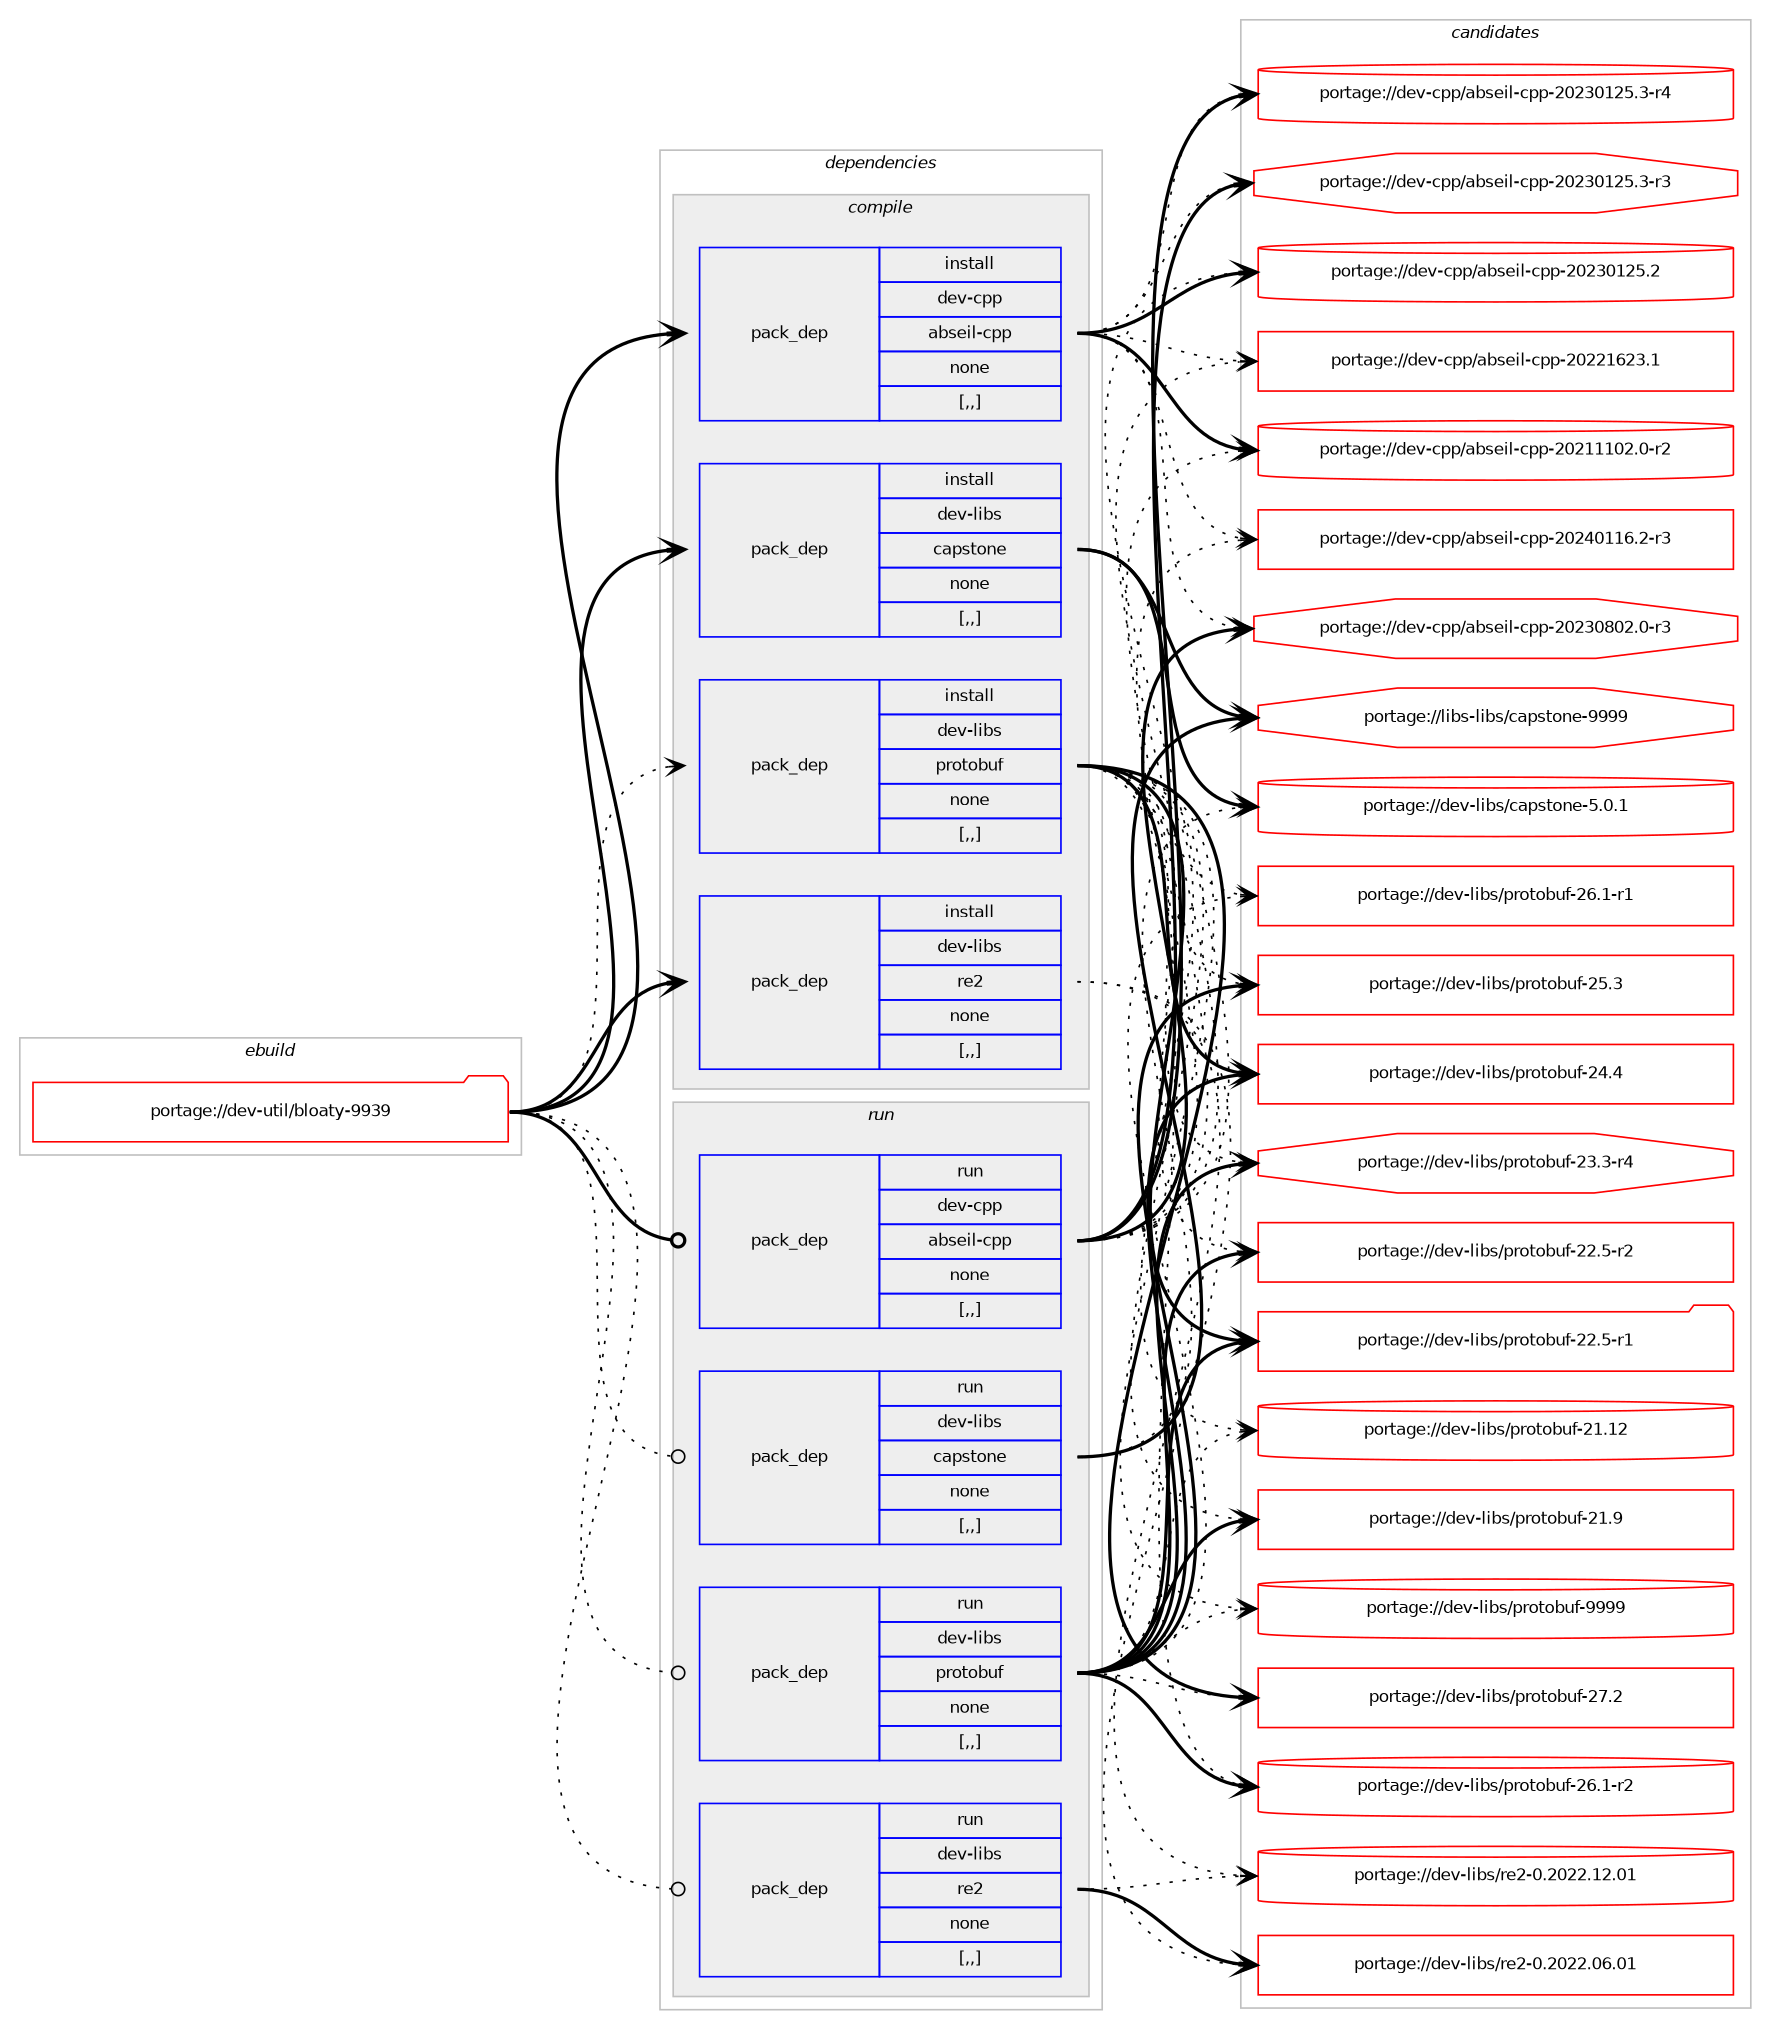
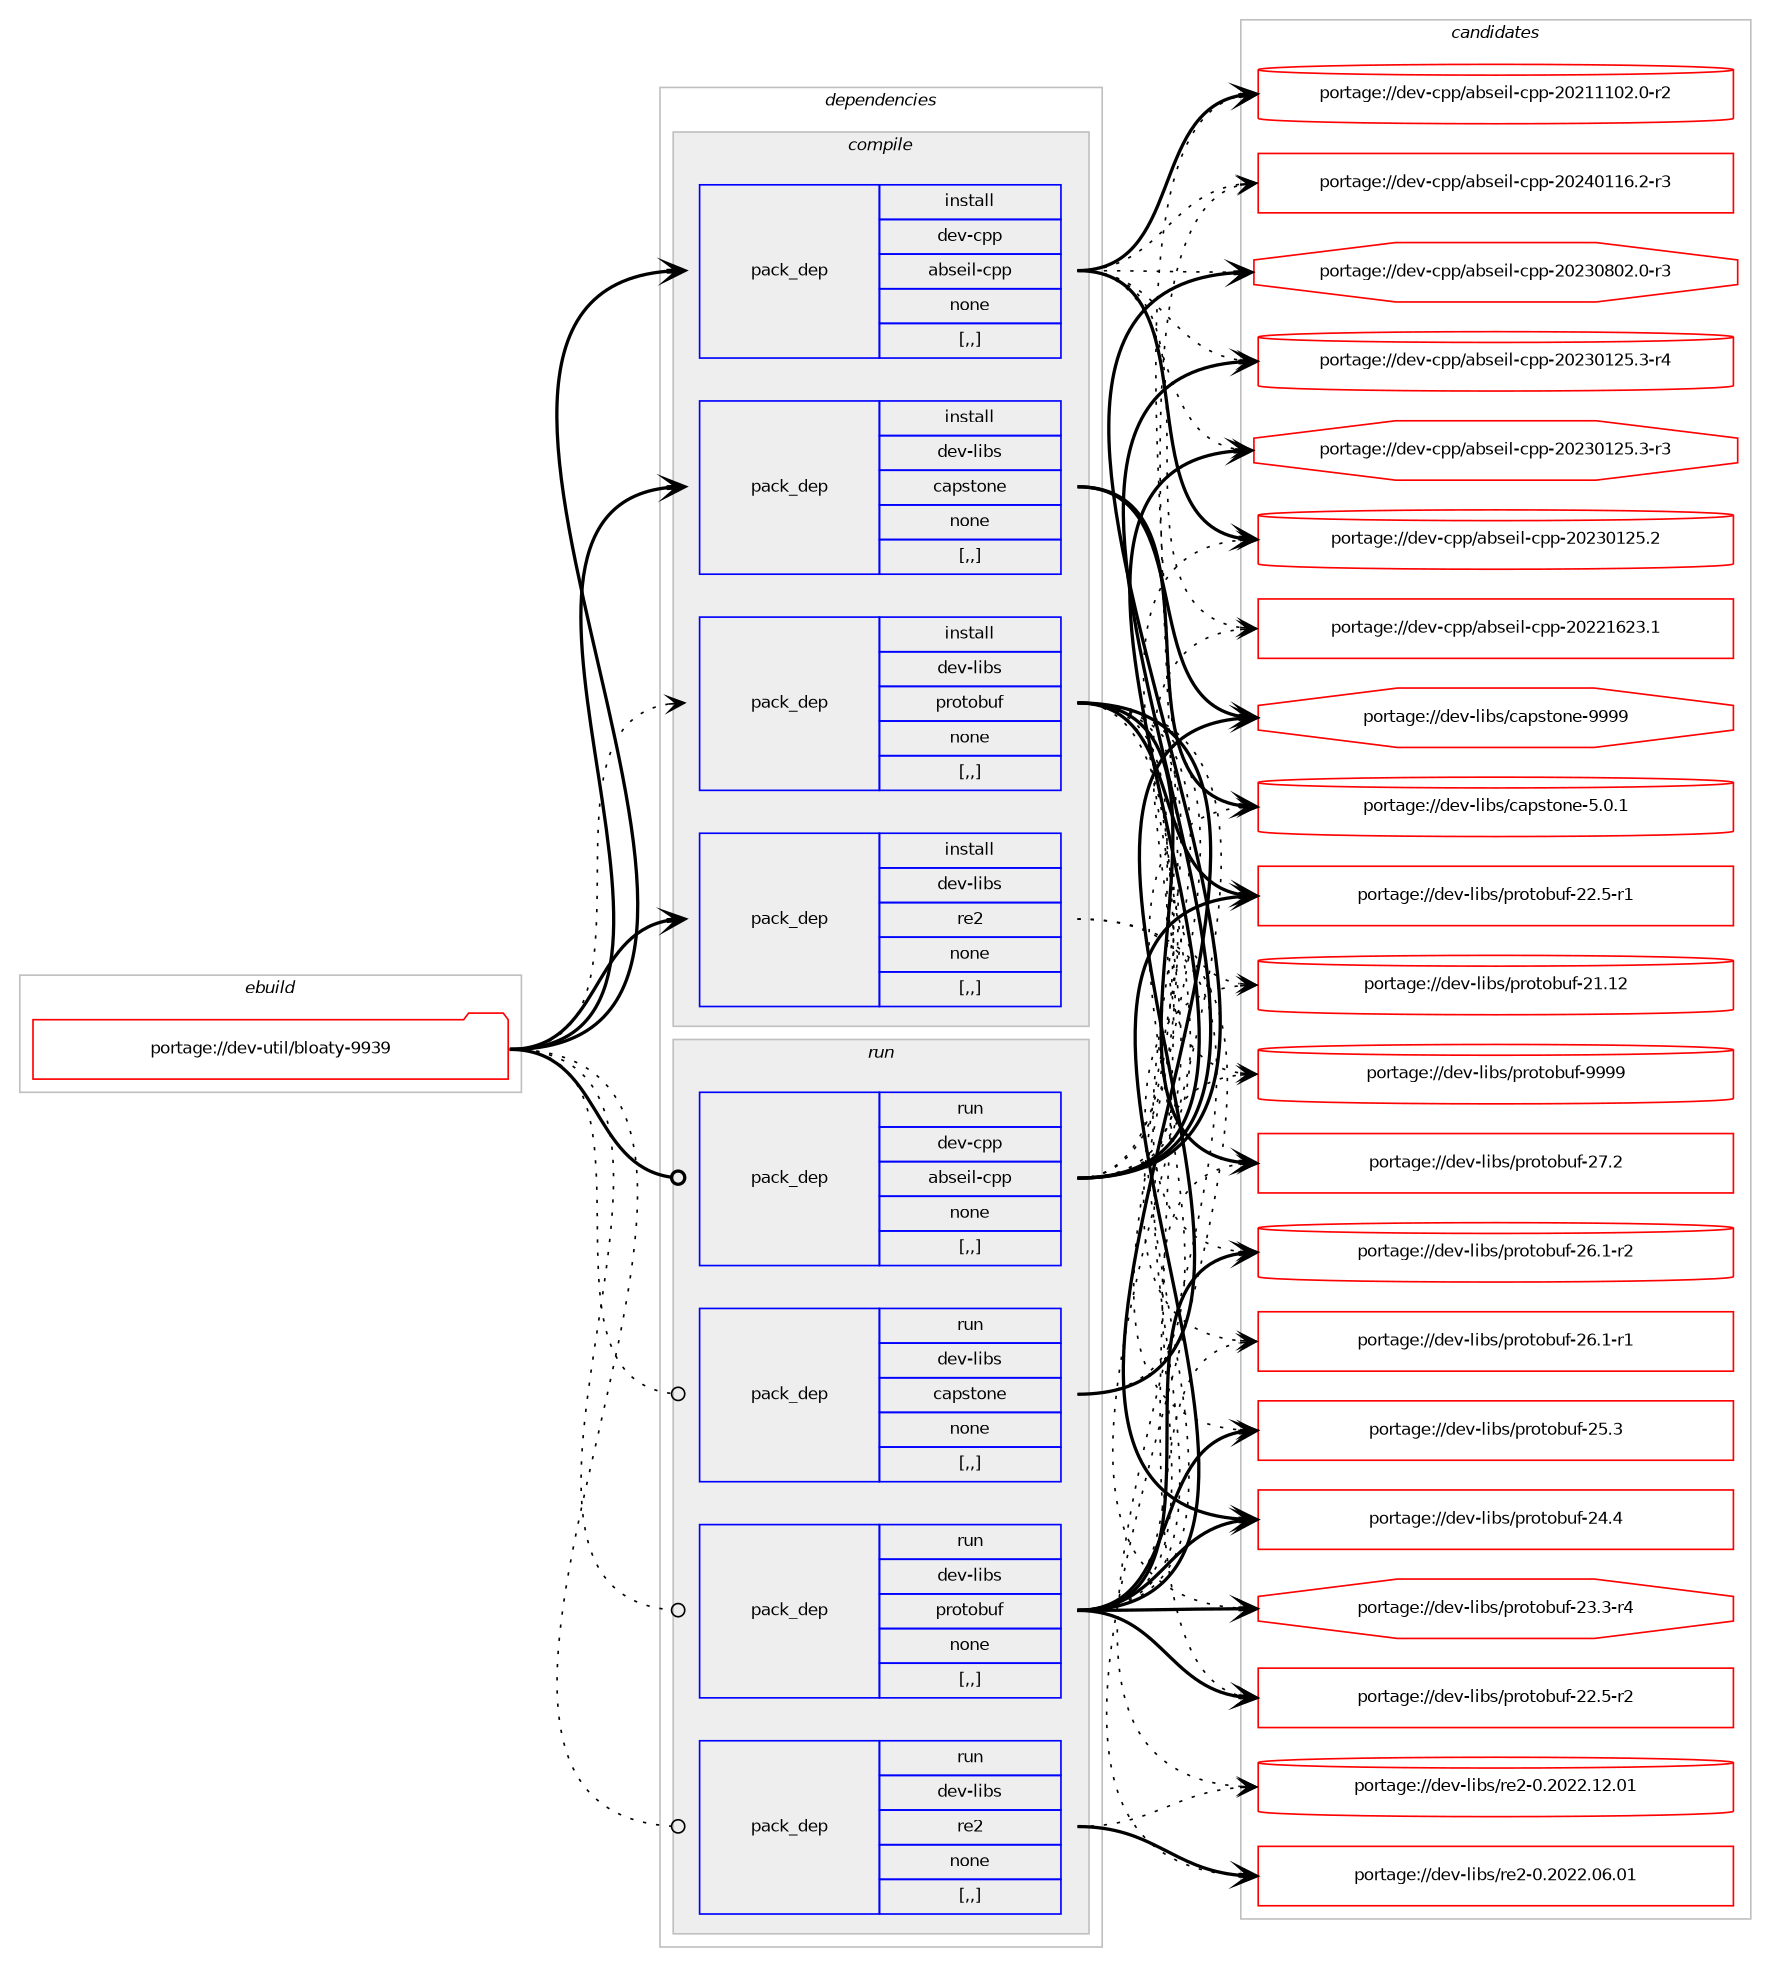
(1496, 718) -> (1496, 718)
(1496, 1341) -> (1496, 896)
(1496, 1520) -> none
